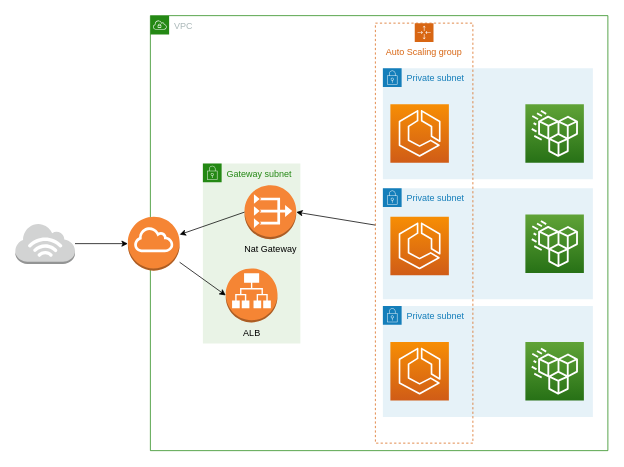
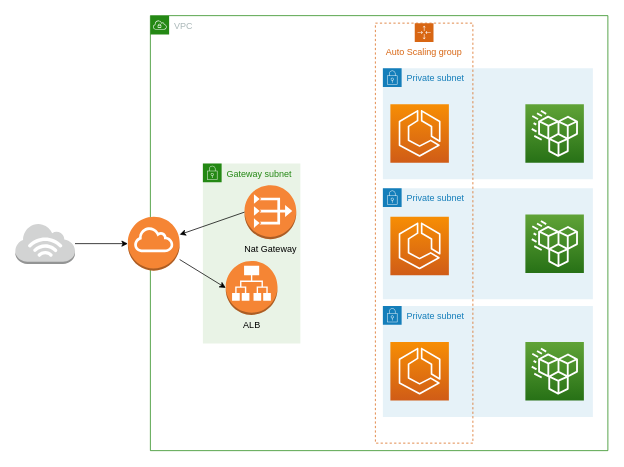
(339, 219) -> none
(252, 295) -> (252, 288)
